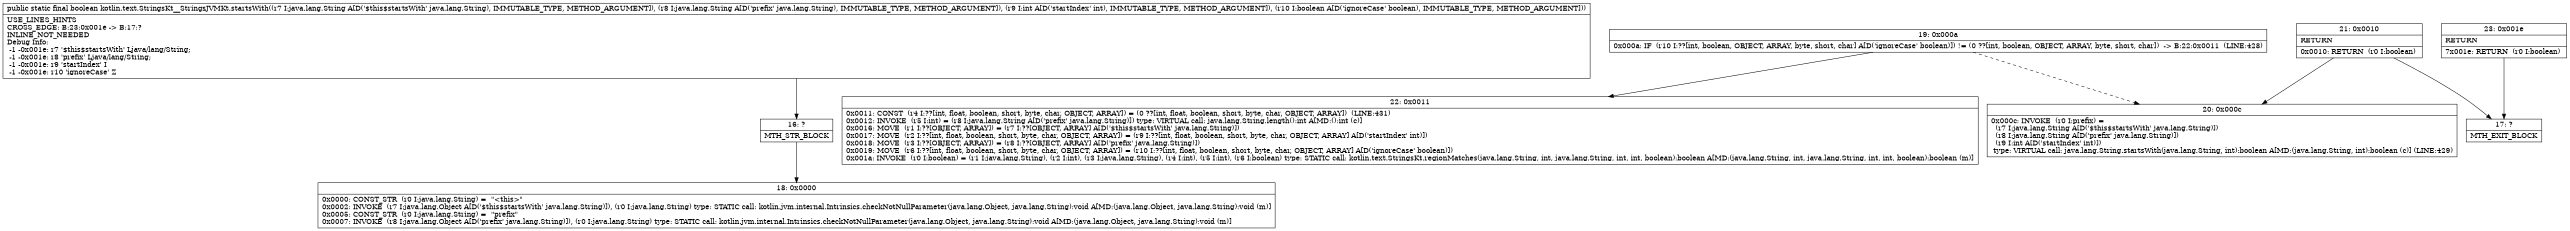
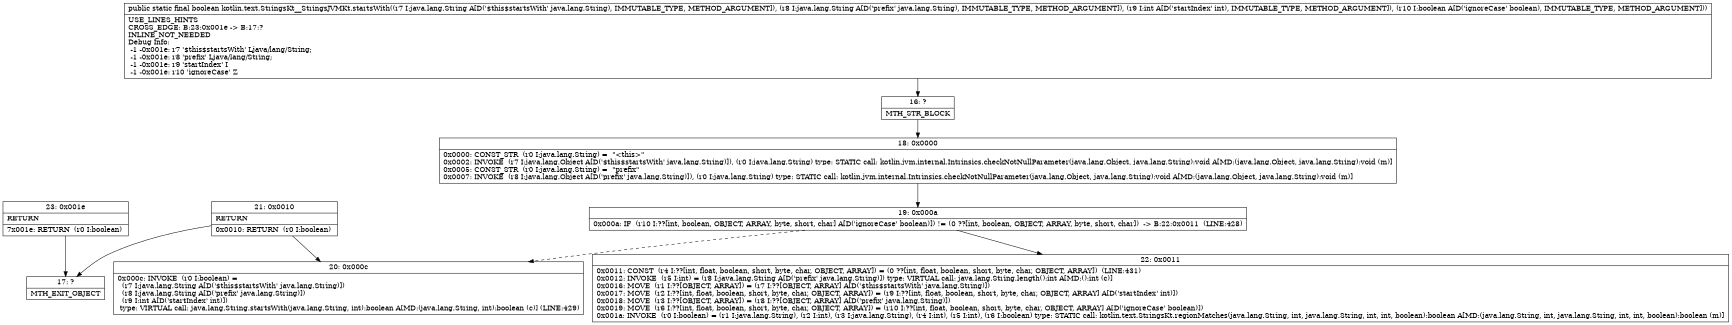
(2049, 121) -> (179, 279)
(2504, 136) -> (66, 294)
none -> (918, 193)
